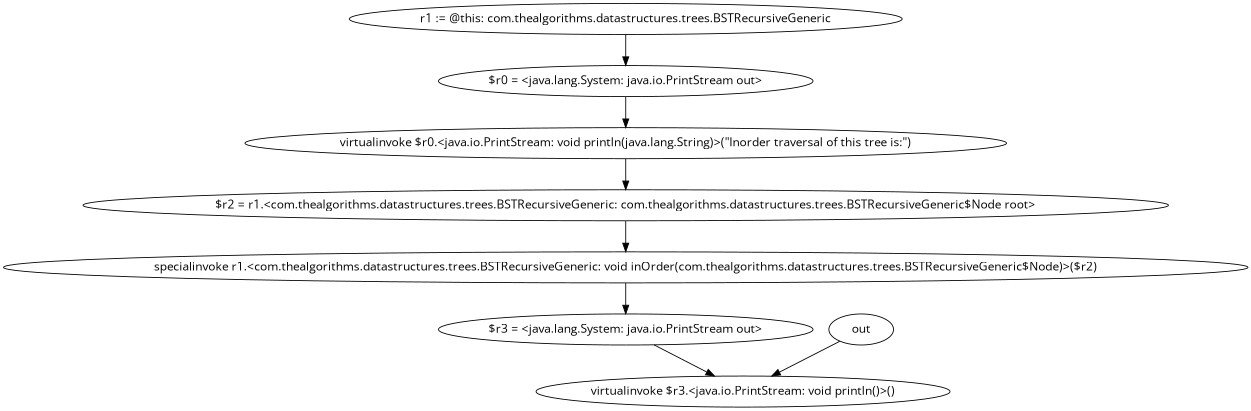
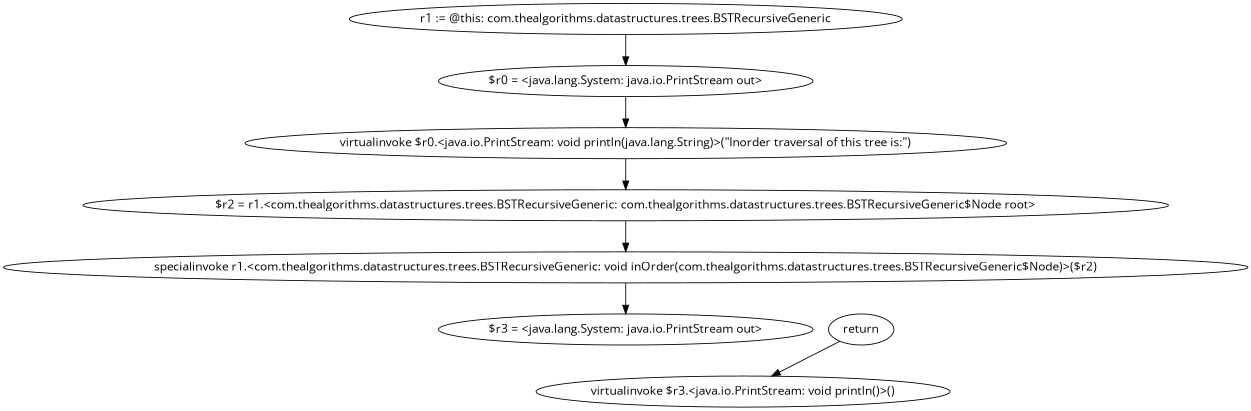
(861, 329) -> (861, 329)
(680, 358) -> none
